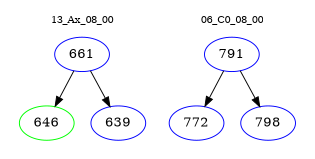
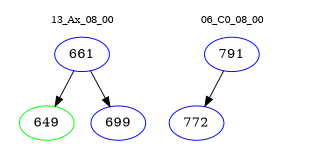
(47, 123) -> (47, 123)
(118, 123) -> (118, 123)
(268, 123) -> none
